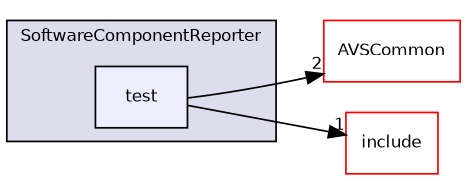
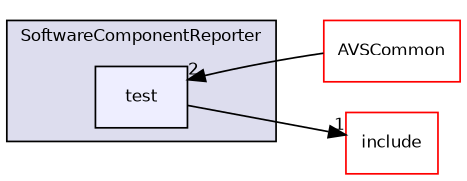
(247, 89) -> (264, 63)
